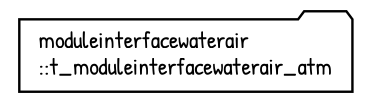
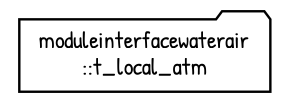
(186, 56) -> (145, 56)
